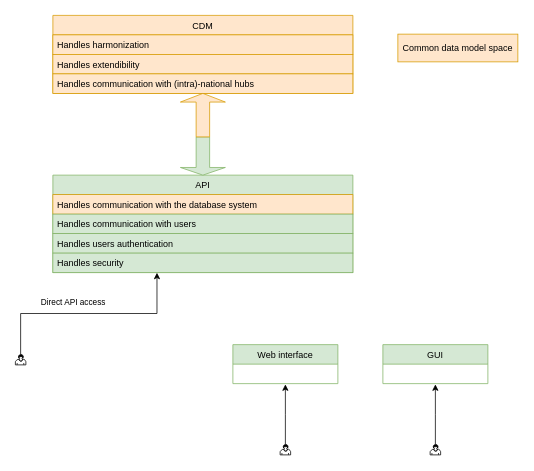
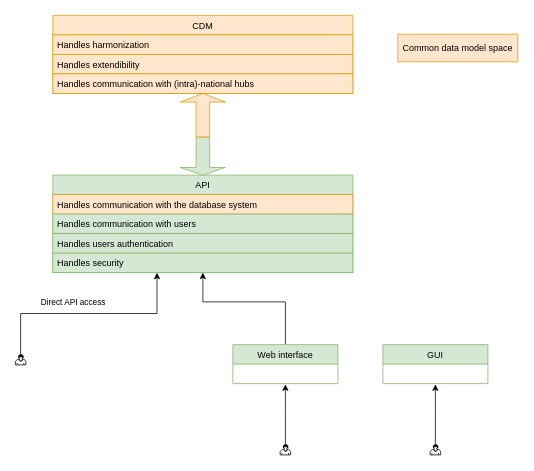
none -> (285, 322)
